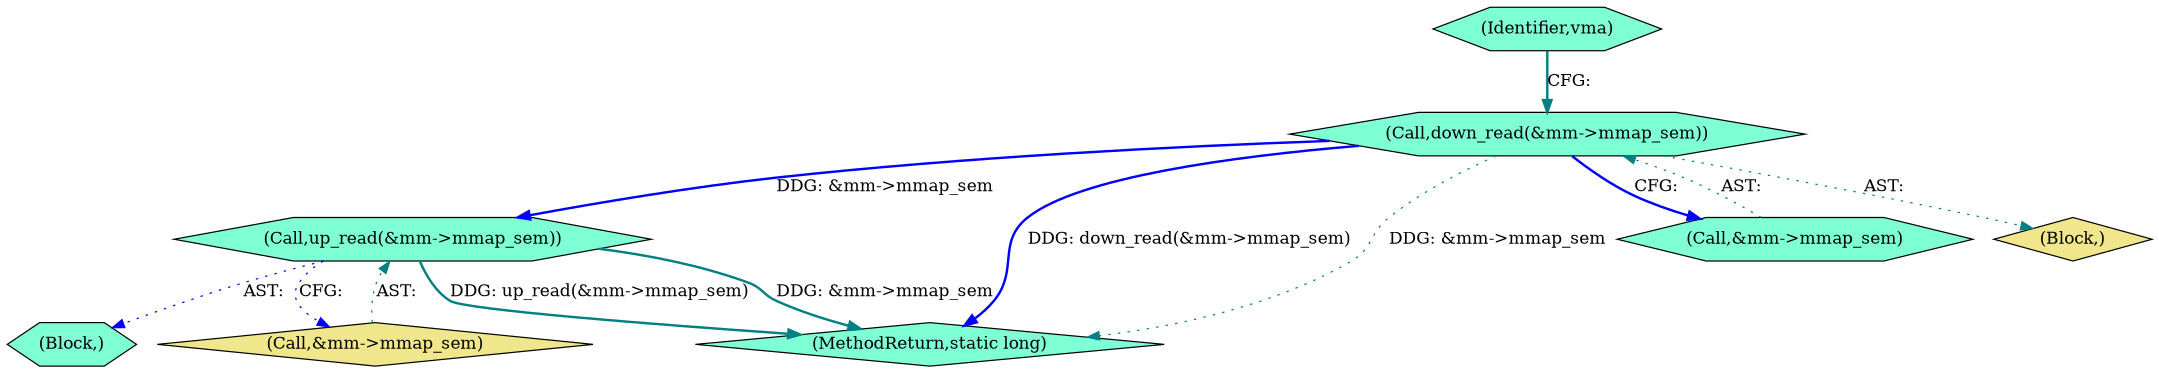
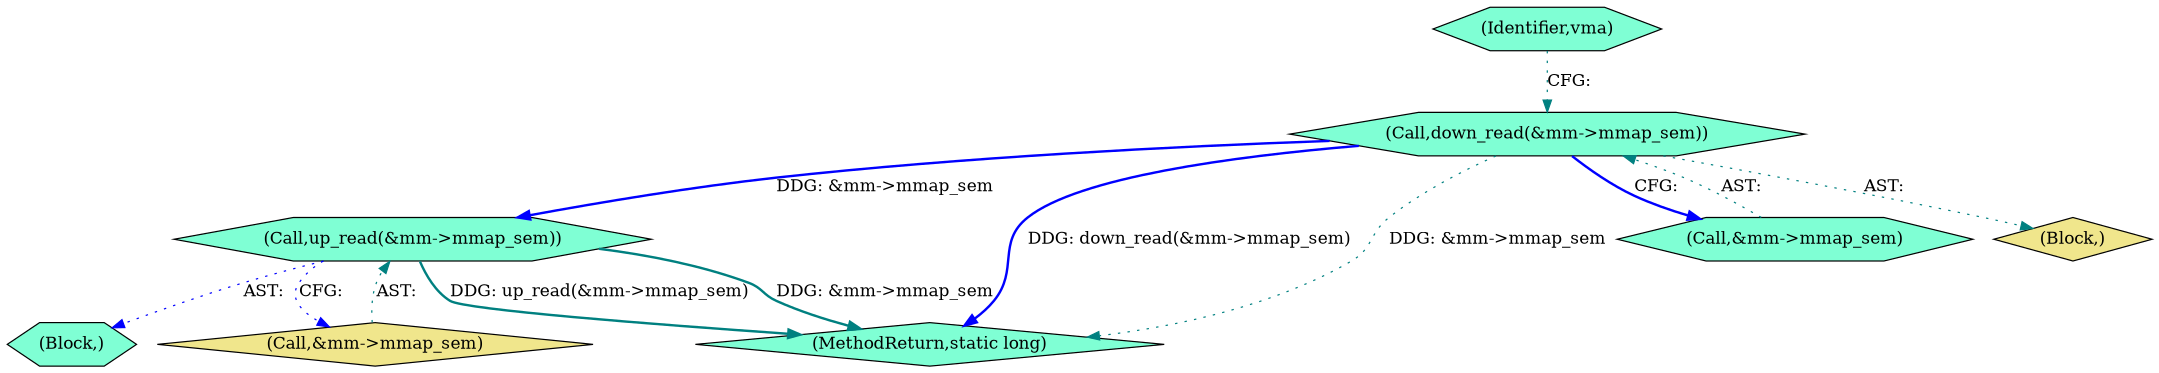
(1547, 75) -> (1547, 75)
